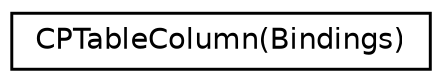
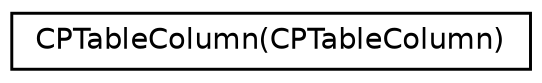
(221, 41) -> (271, 41)
